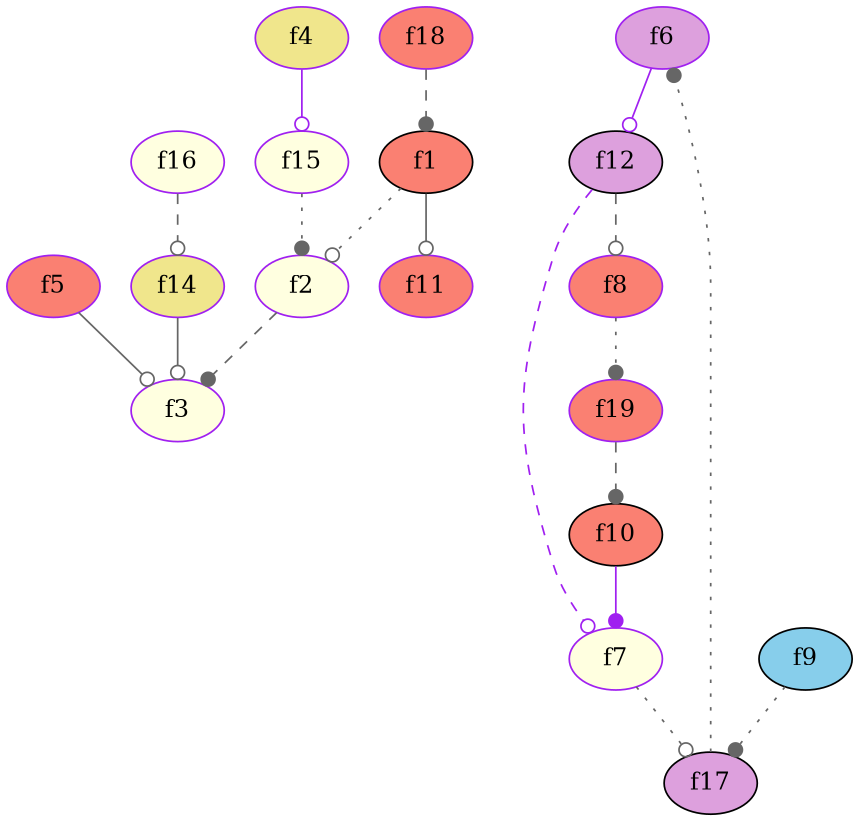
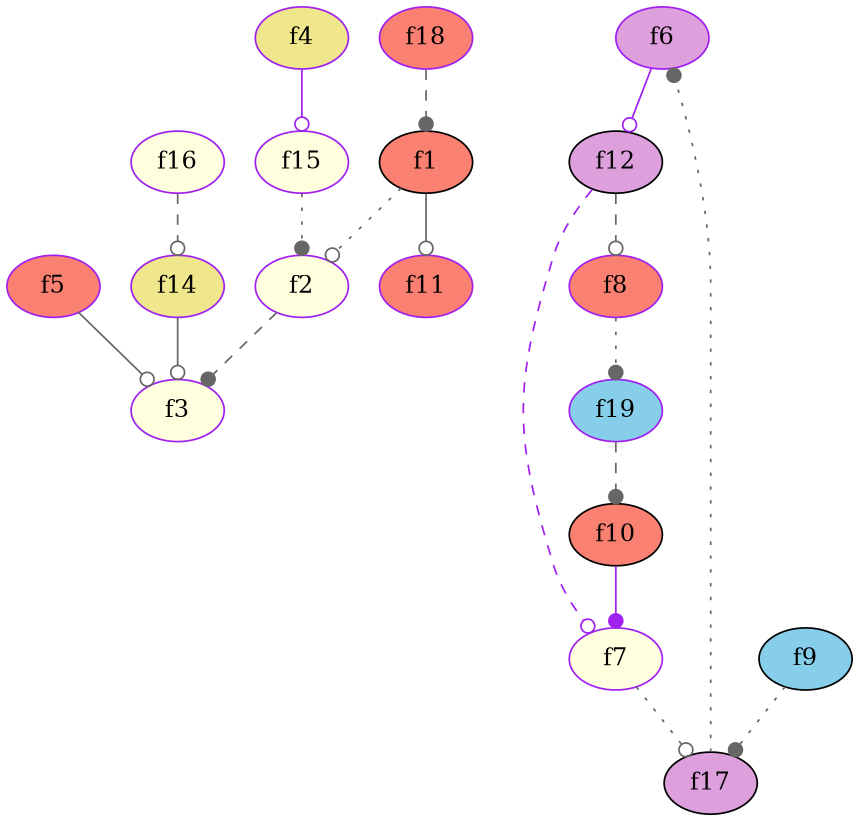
(616, 411) -> (616, 411)
